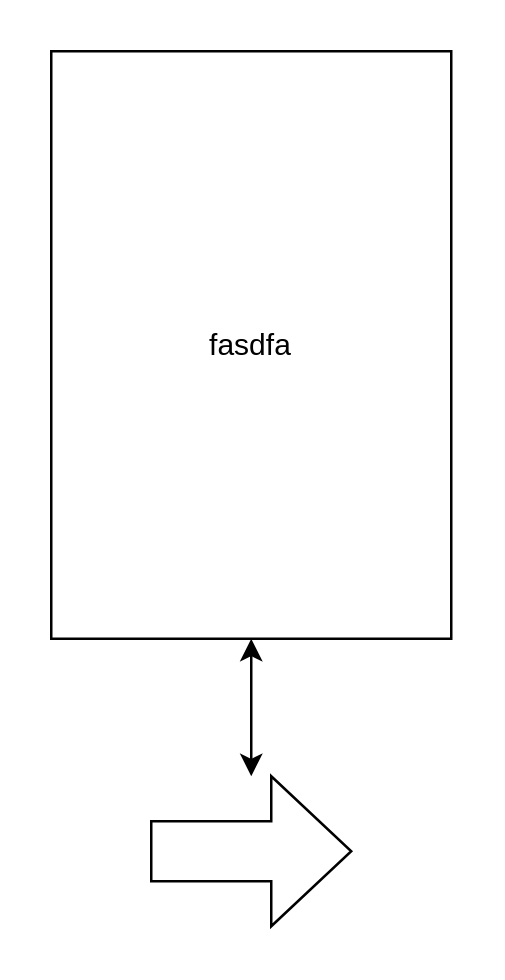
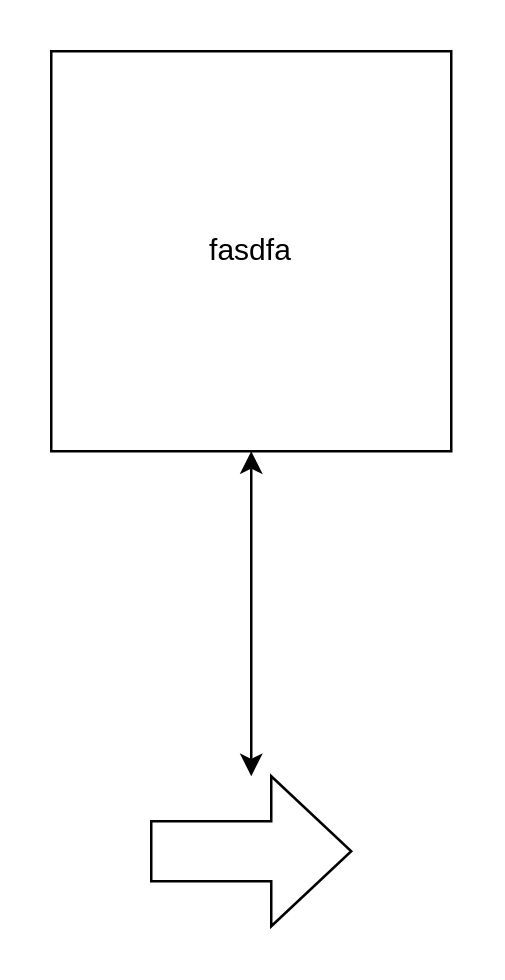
(251, 345) -> (251, 251)
